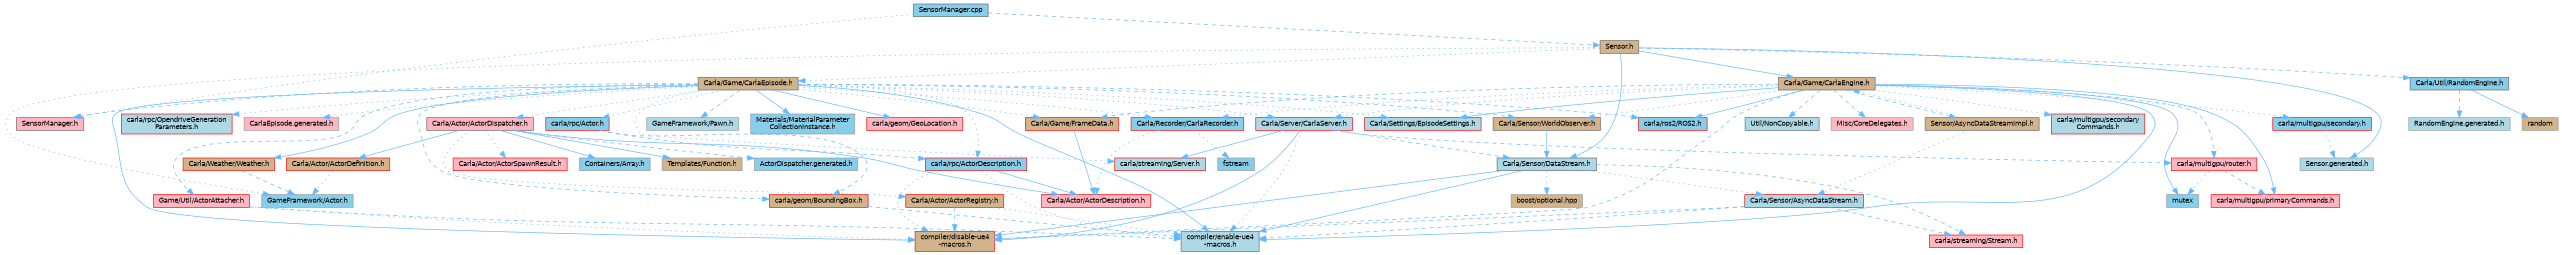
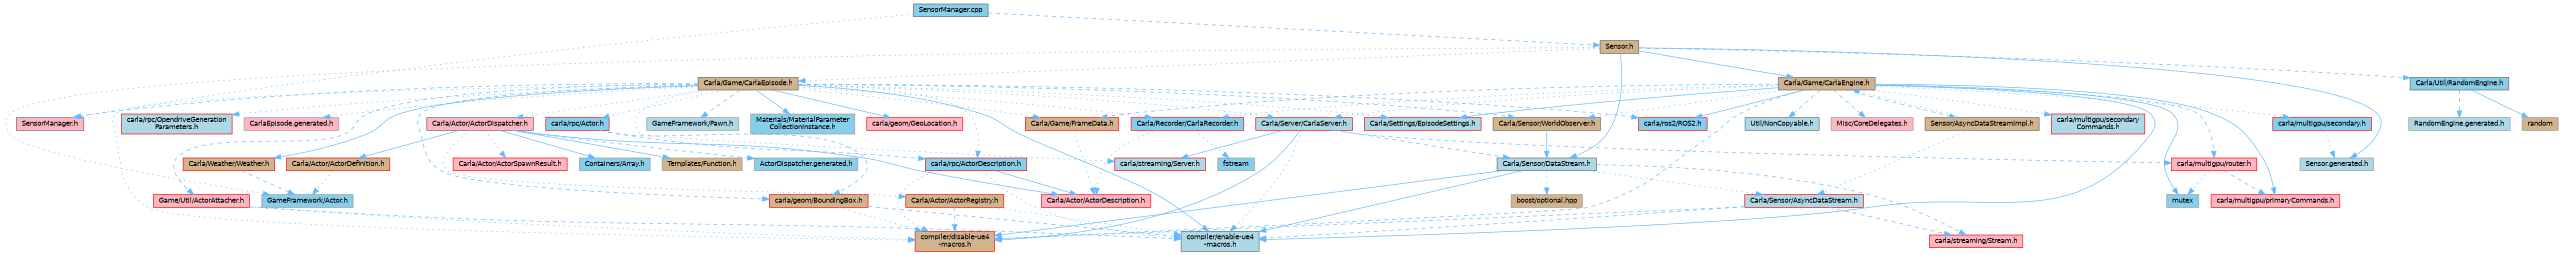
(1082, 155) -> (1082, 155)
(183, 215) -> (183, 215)
none -> (877, 218)
